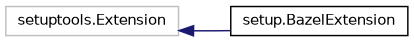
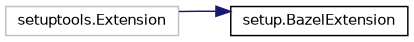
(212, 31) -> (197, 11)
